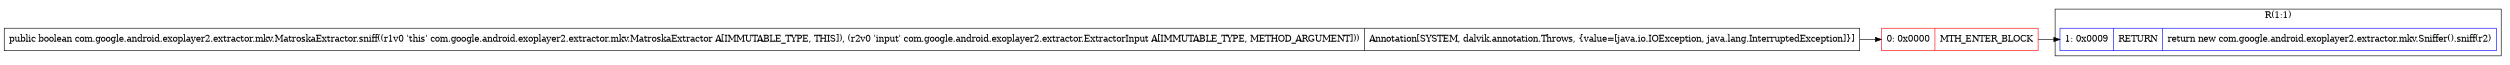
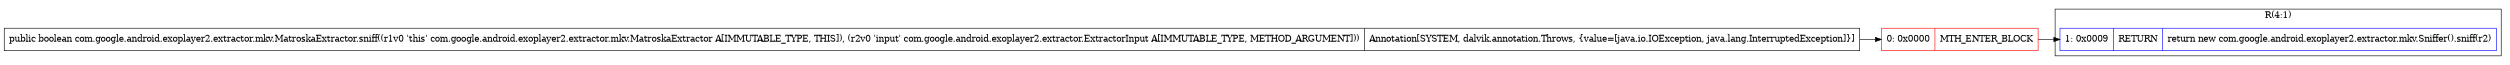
(2278, 16) -> (2278, 16)
